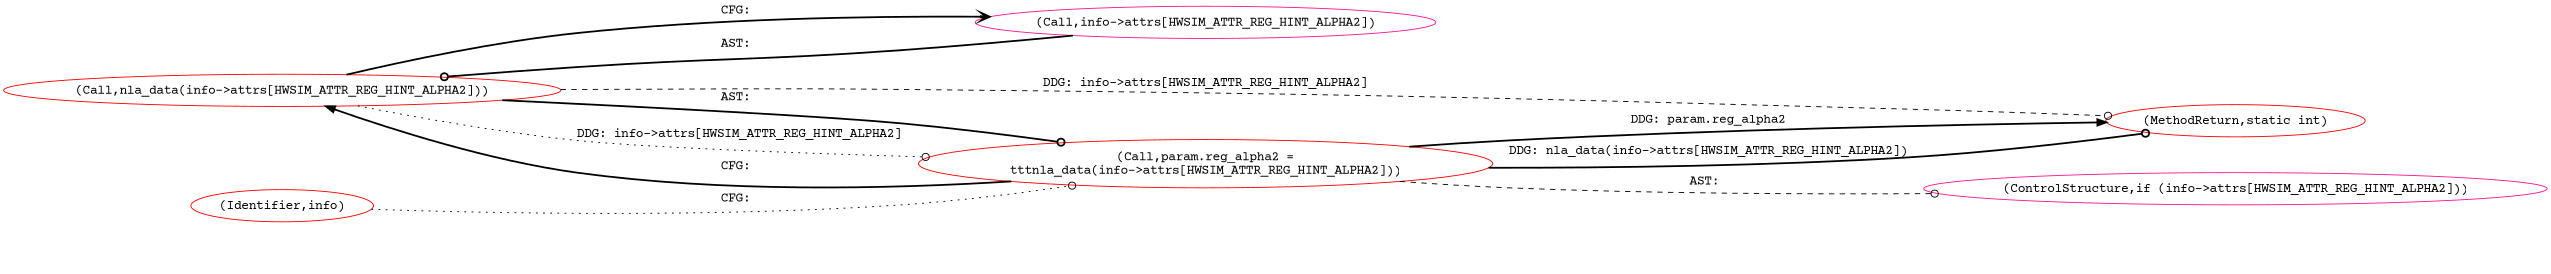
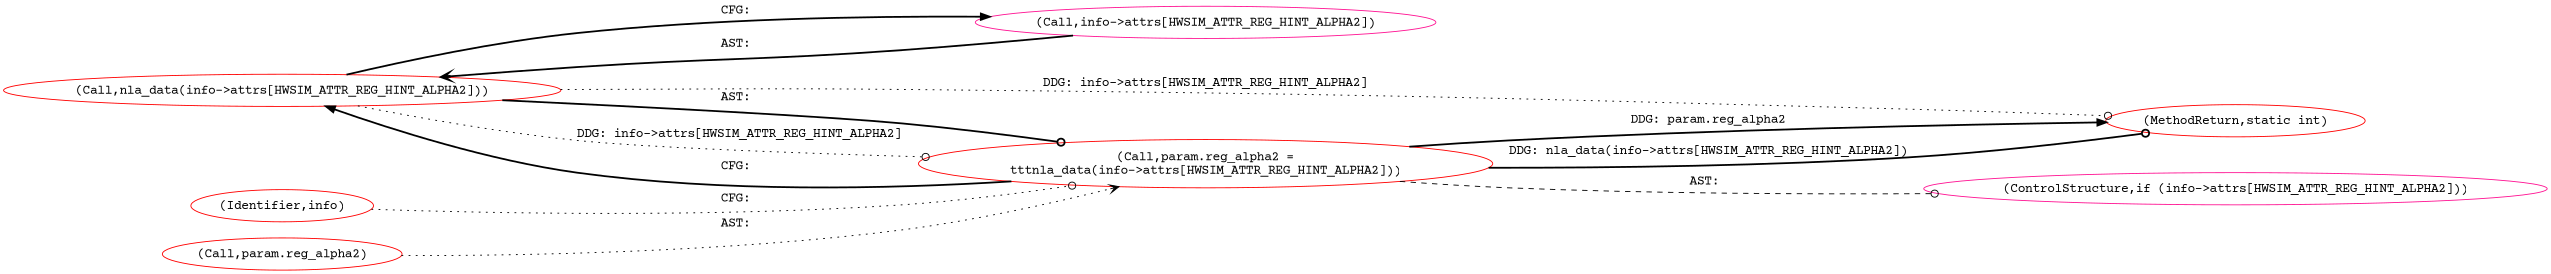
(662, 26) -> (662, 26)
(761, 58) -> (761, 58)
(1333, 95) -> (1333, 95)
none -> (282, 254)
